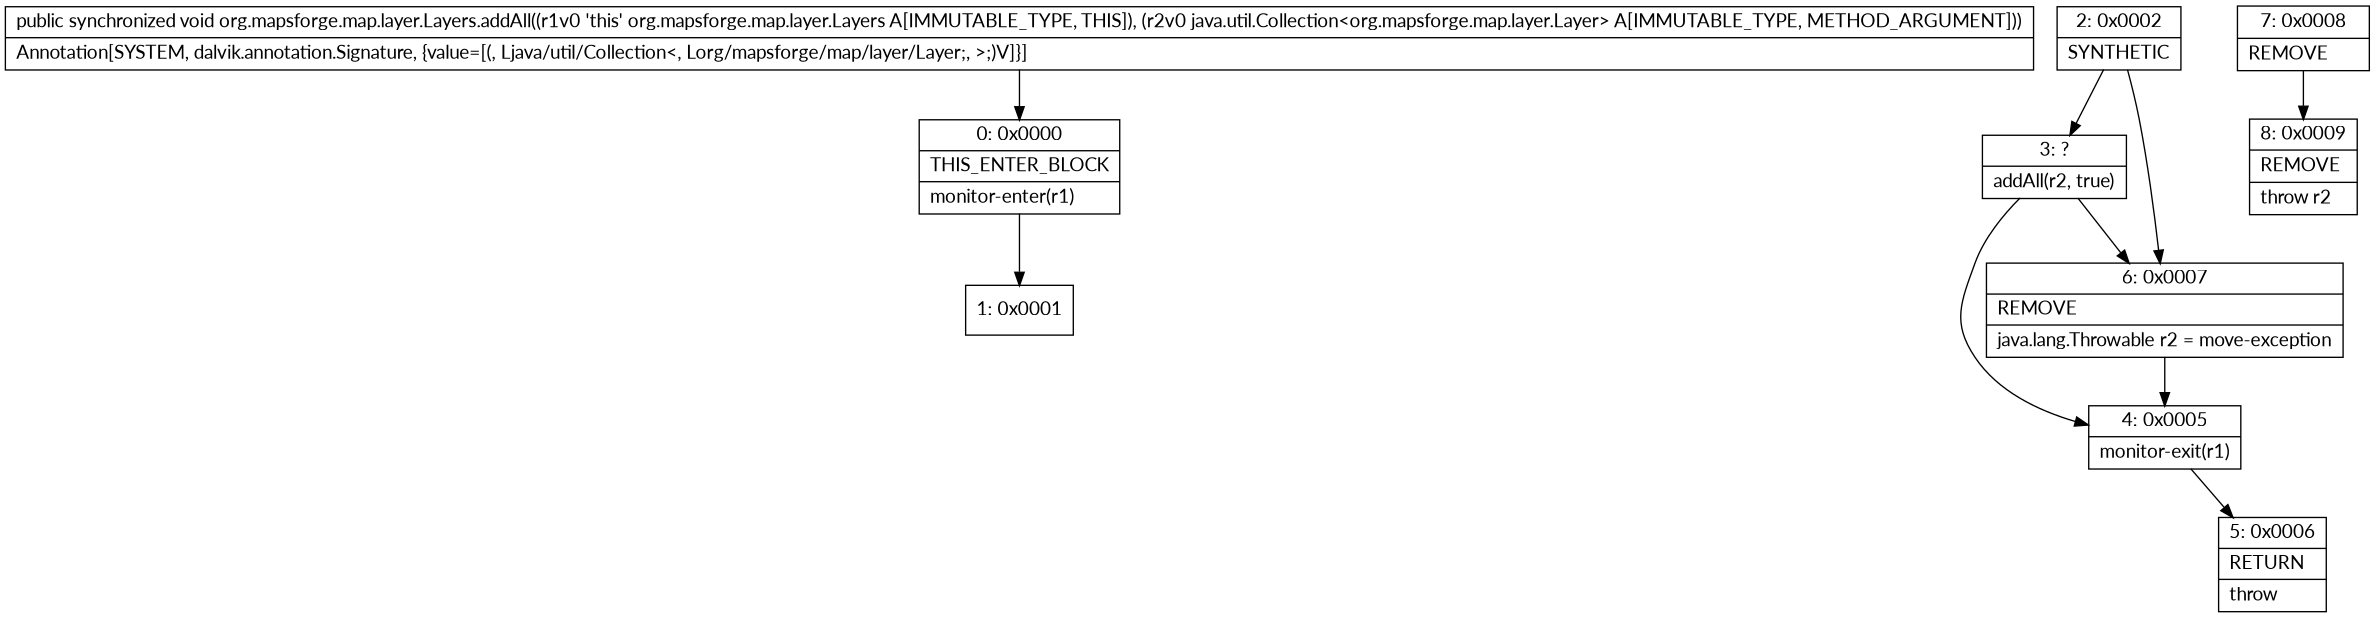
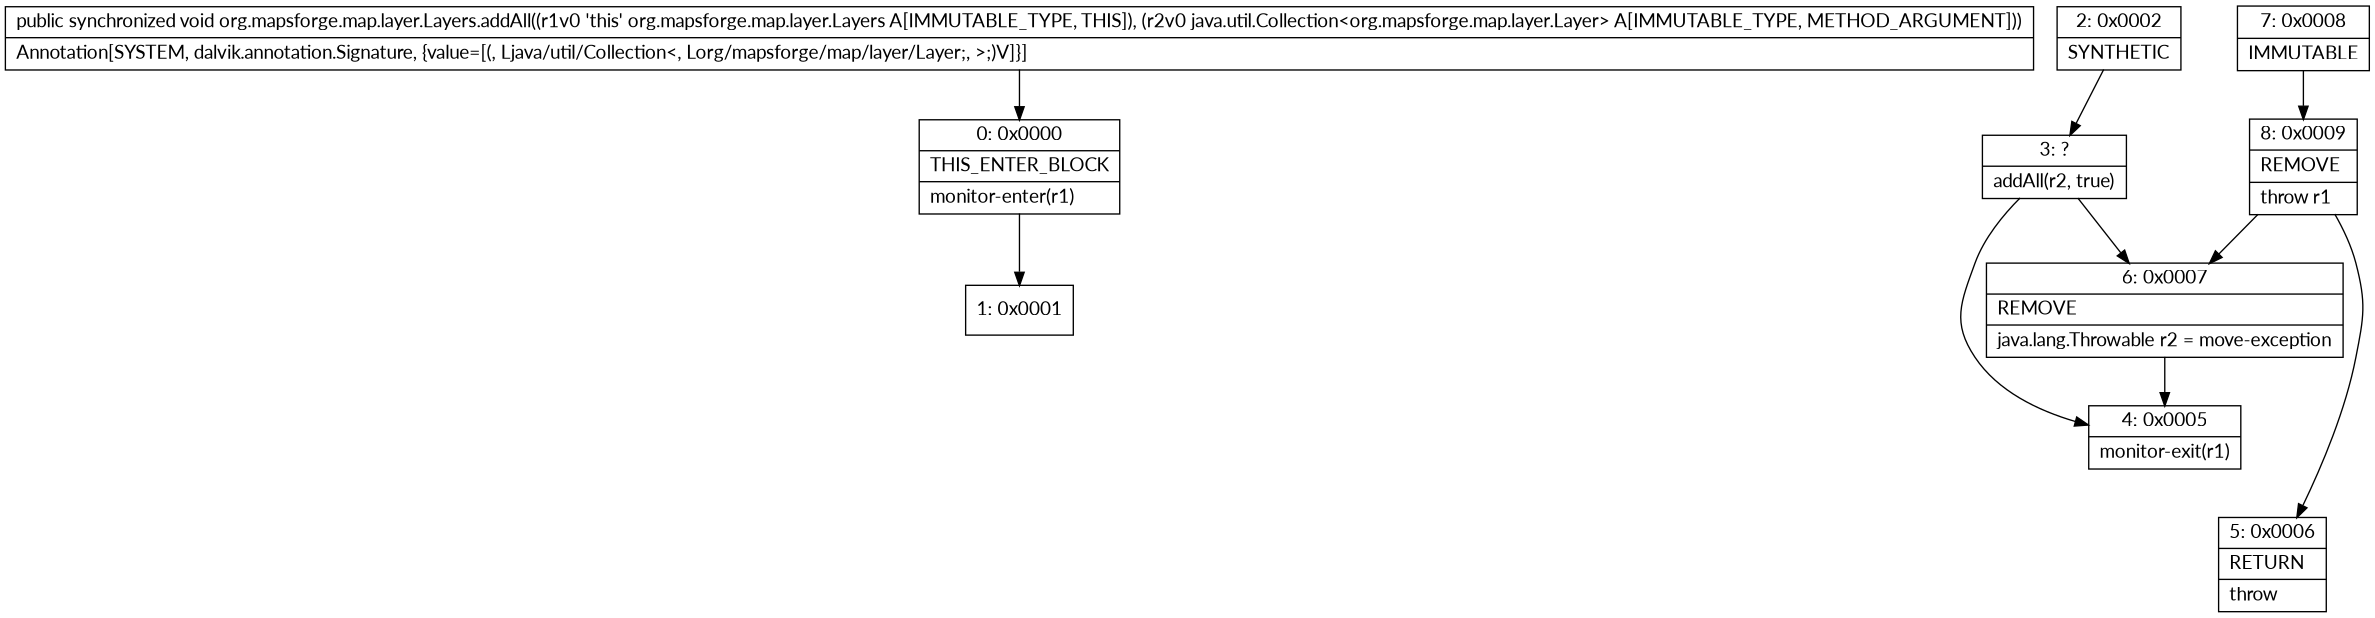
(2289, 54) -> (2303, 54)
(2146, 159) -> (2239, 234)
(2296, 198) -> (2296, 198)
(2207, 488) -> (2355, 361)
